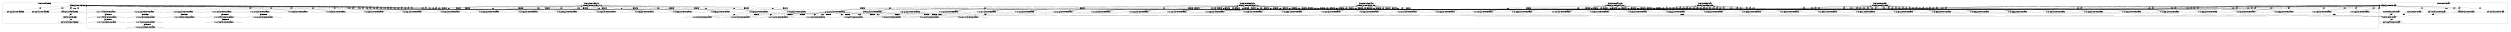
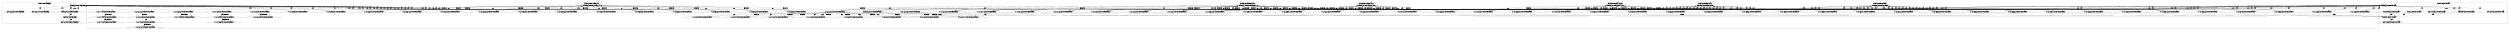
(45, 4) -> (45, 4)
(147, 15) -> (145, 19)
